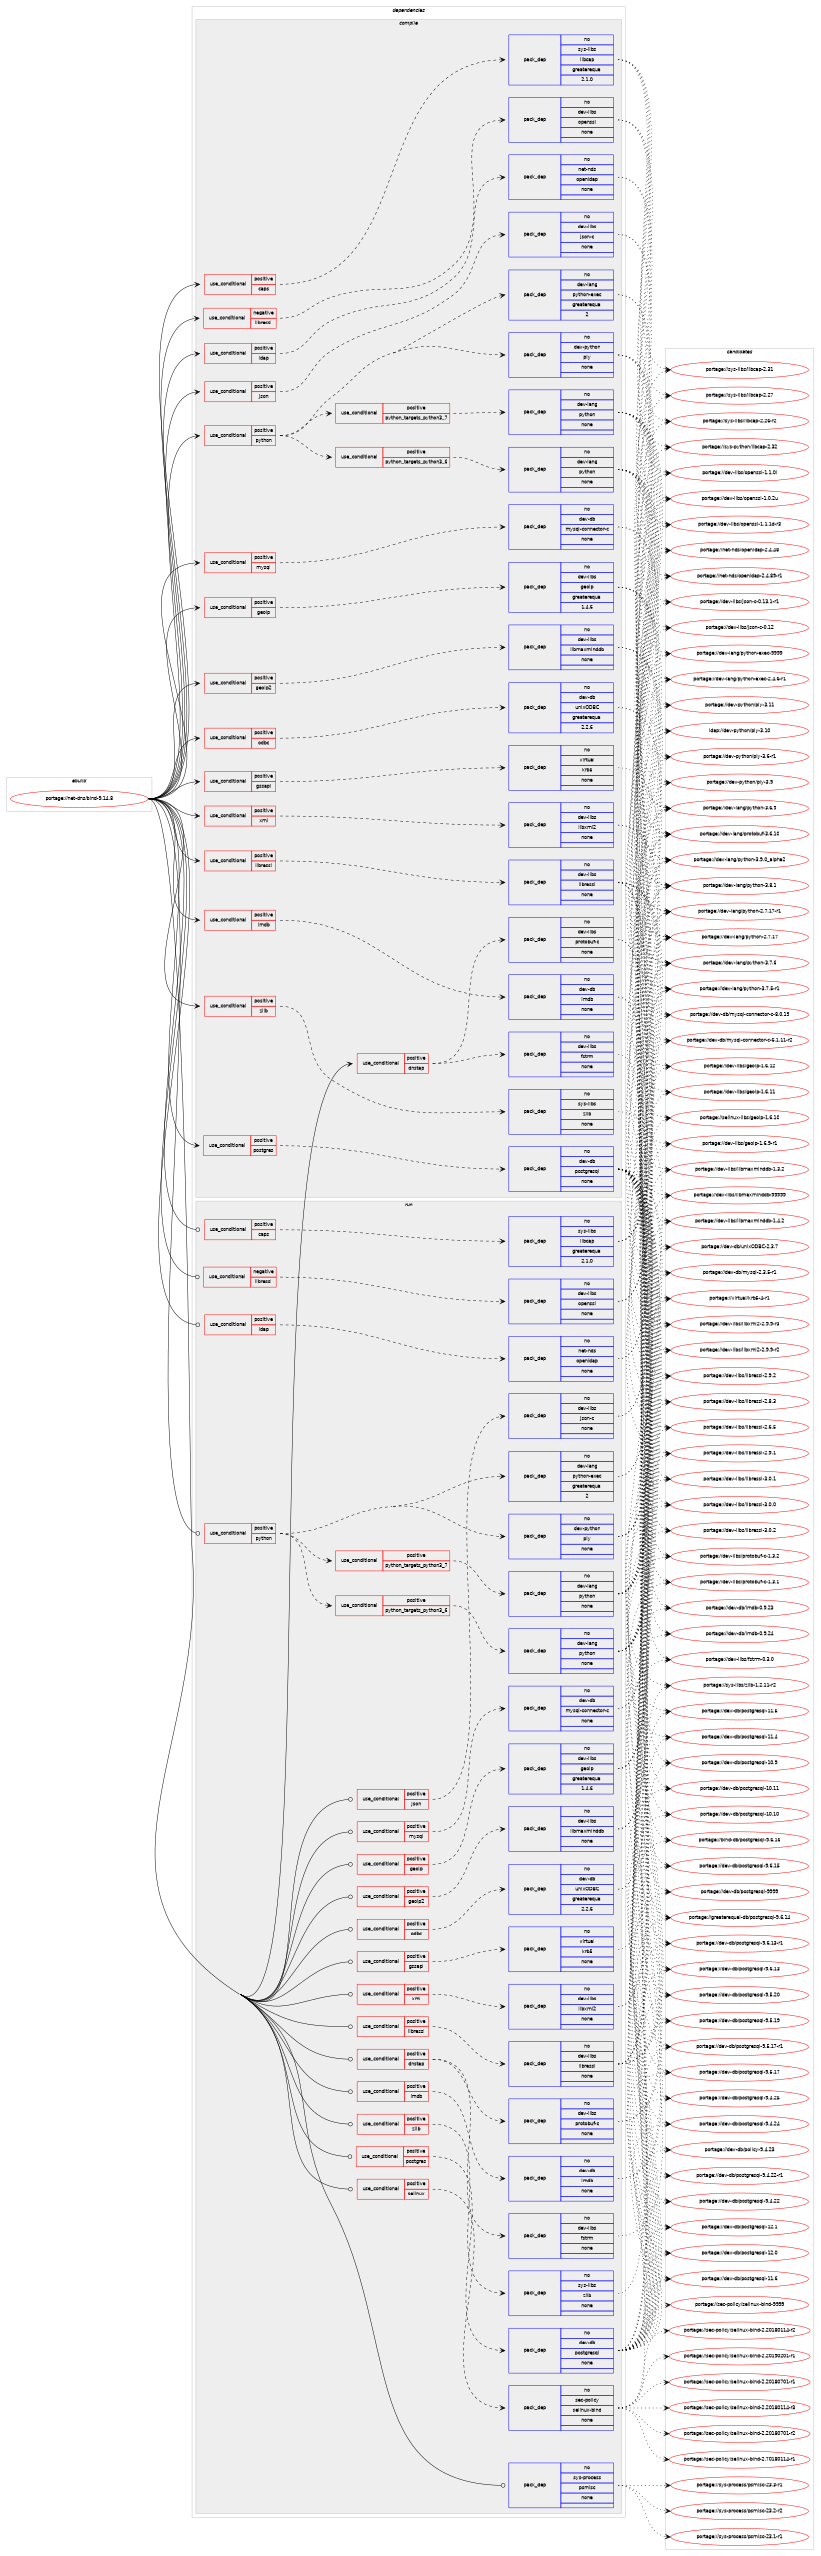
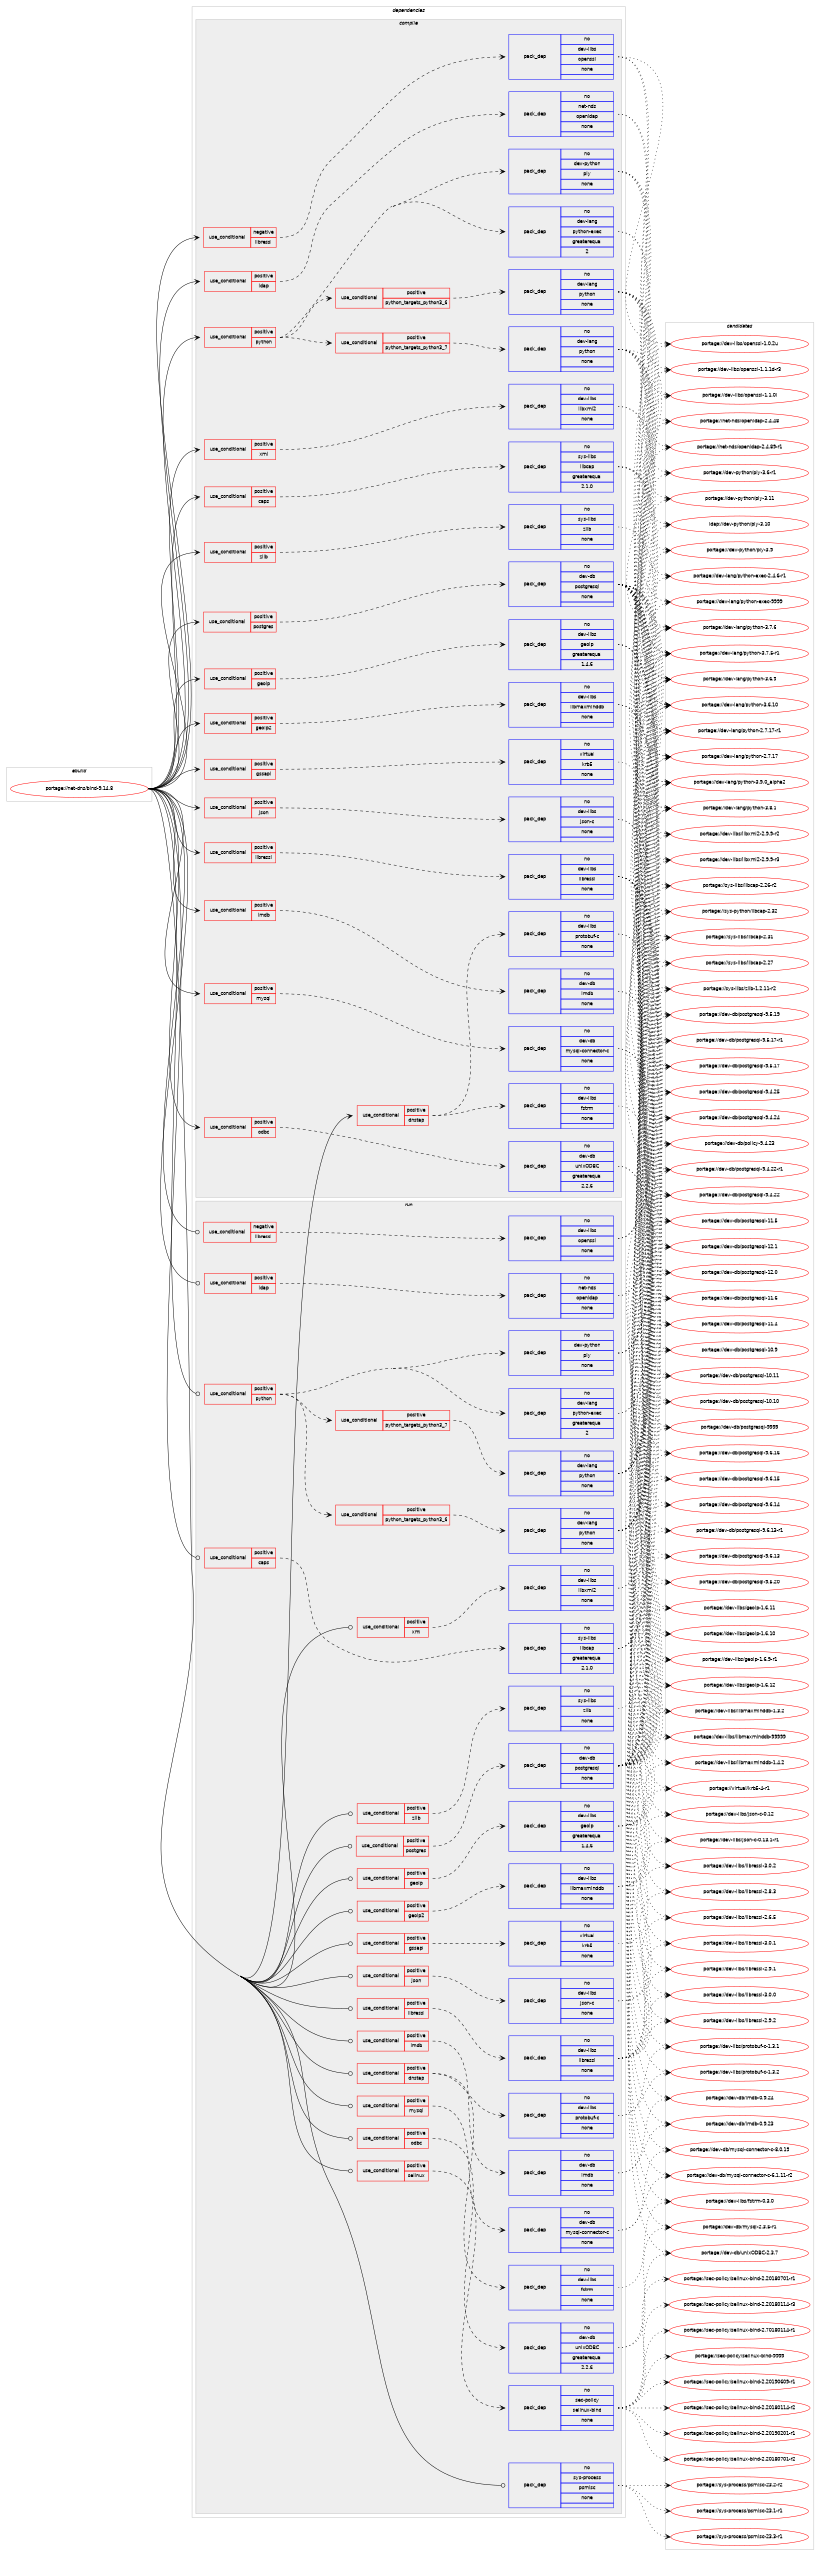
(740, 834) -> (740, 705)
(740, 1118) -> (740, 1634)
(740, 1840) -> (740, 1453)
(740, 1918) -> (740, 1505)
none -> (740, 2382)
